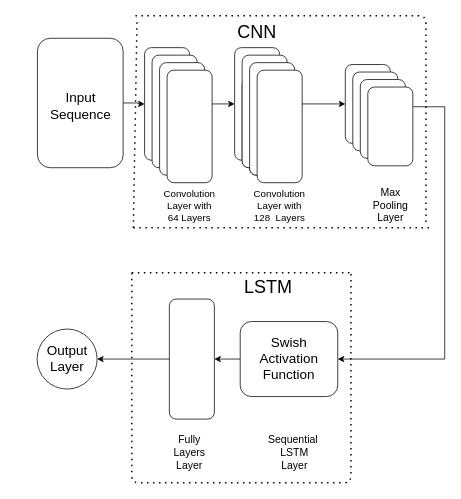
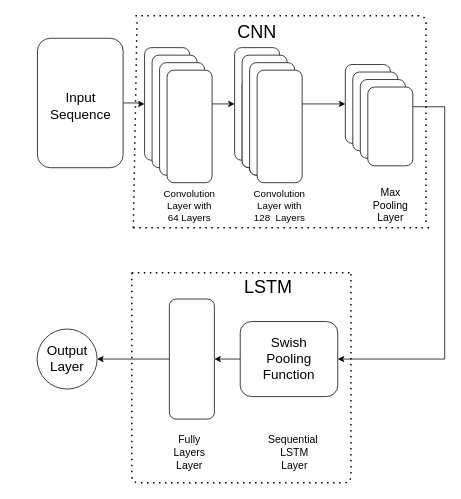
(289, 359) -> (289, 359)
